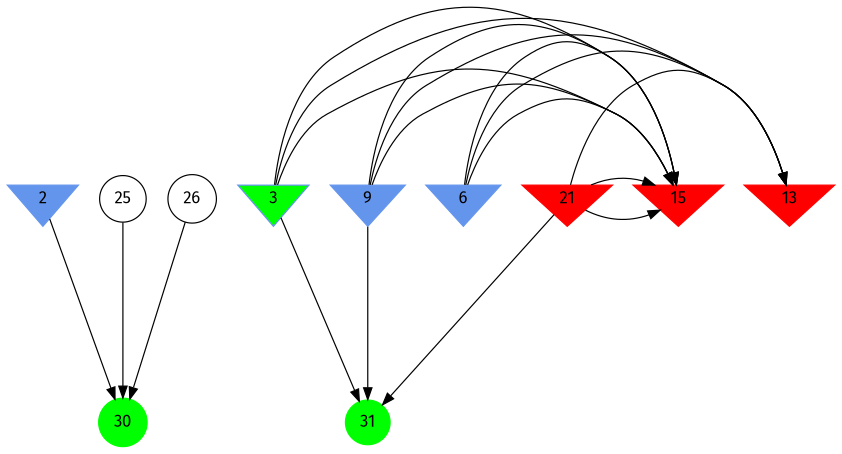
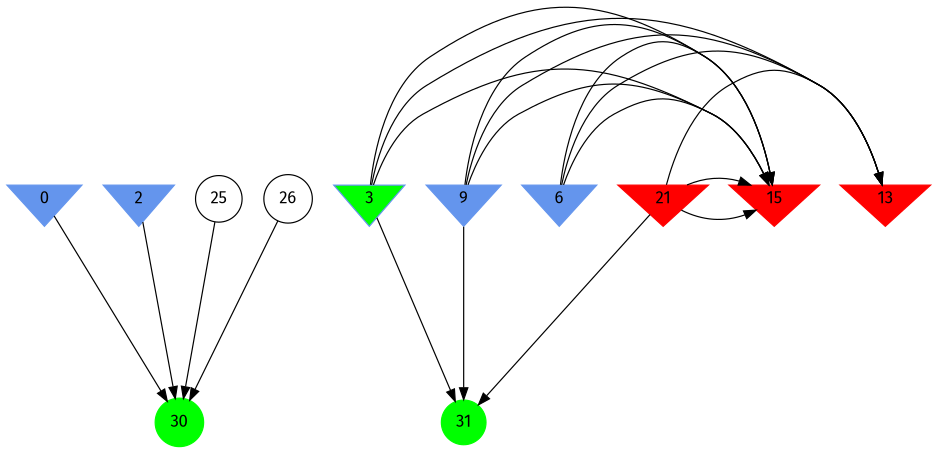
none -> (44, 199)
